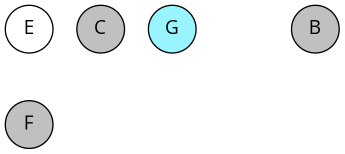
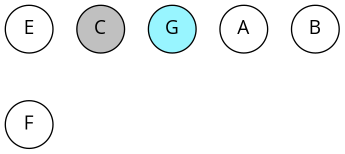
none -> (244, 29)
(315, 29) -> (315, 29)
(29, 125) -> (29, 125)
